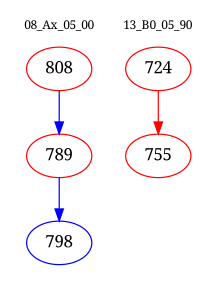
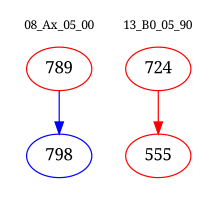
(59, 69) -> none
(158, 156) -> (158, 156)
